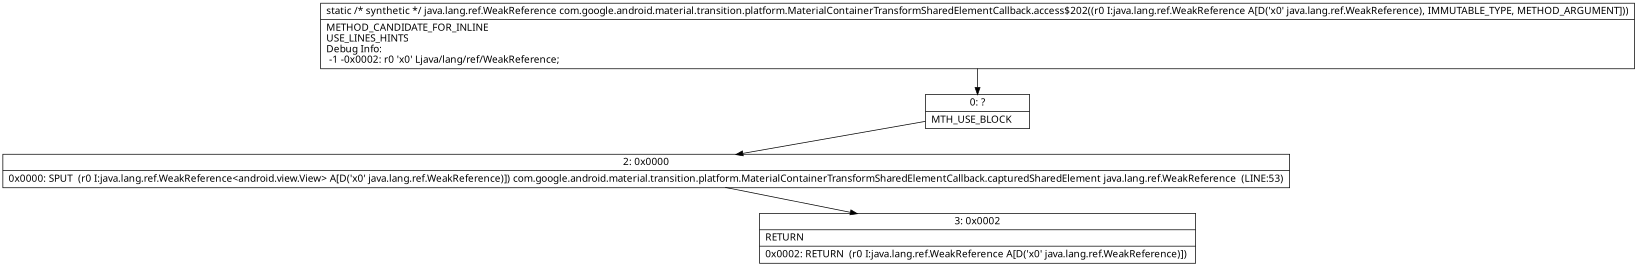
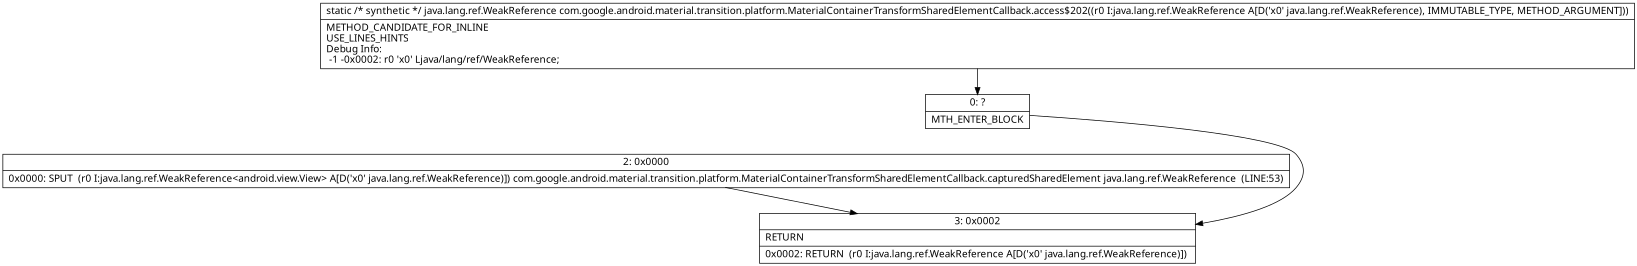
(972, 120) -> (978, 120)
(834, 137) -> (1233, 136)
